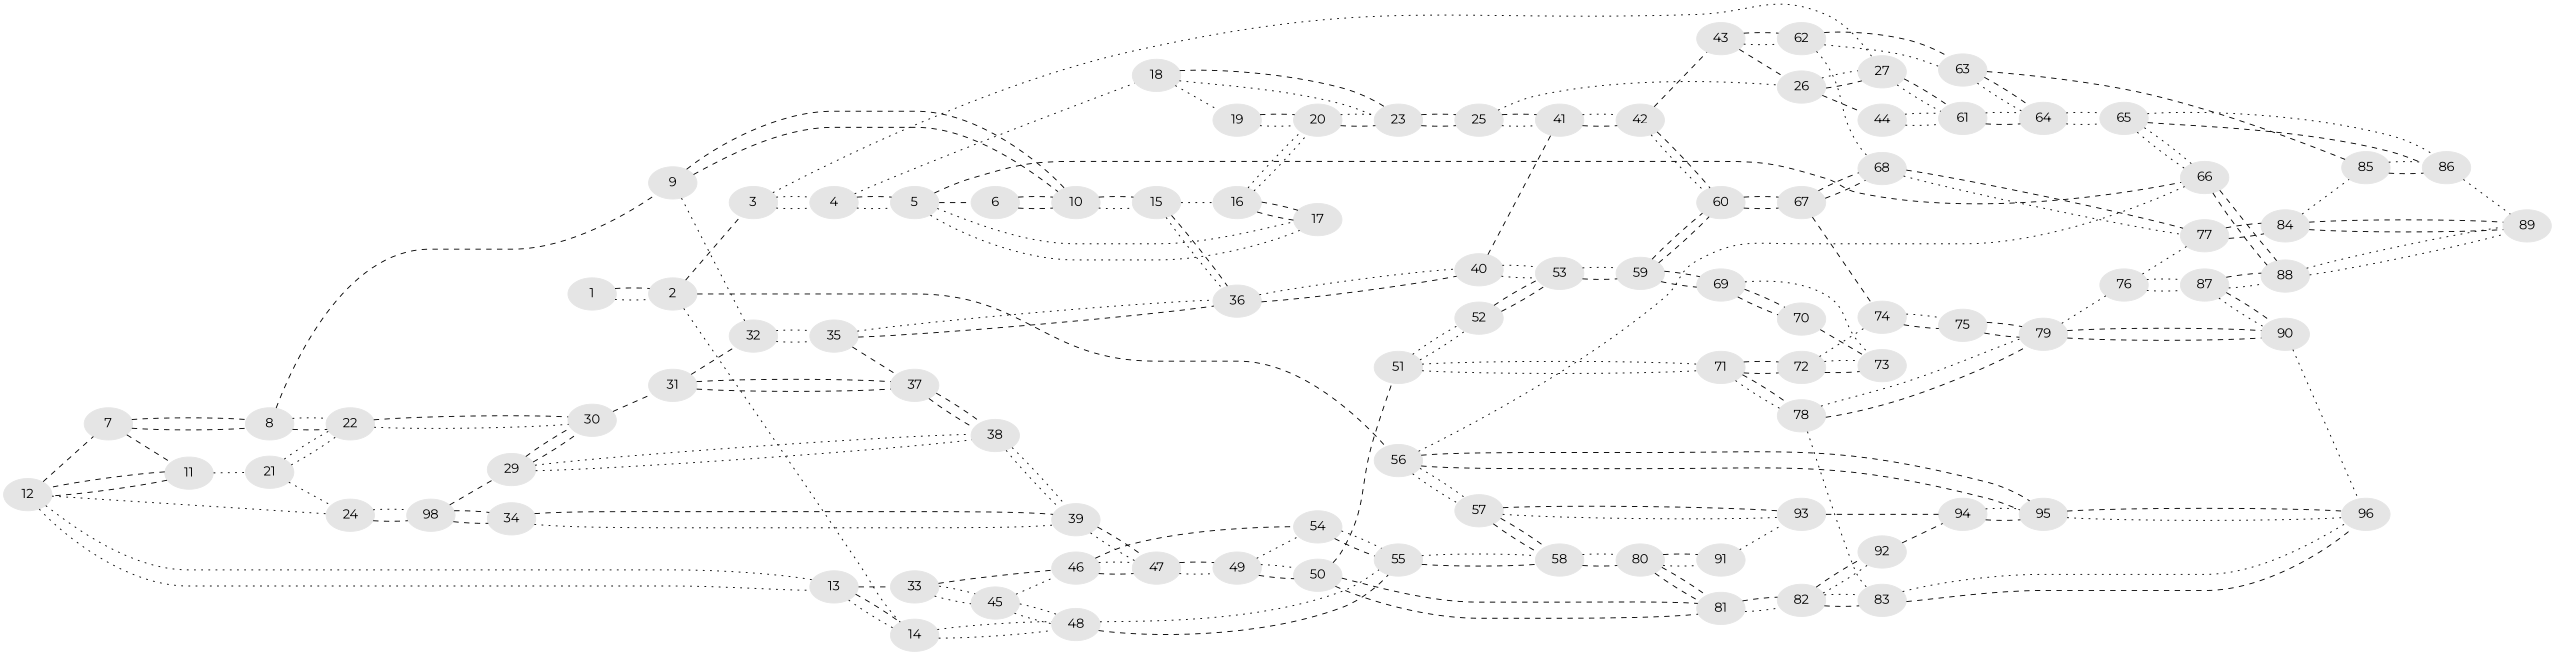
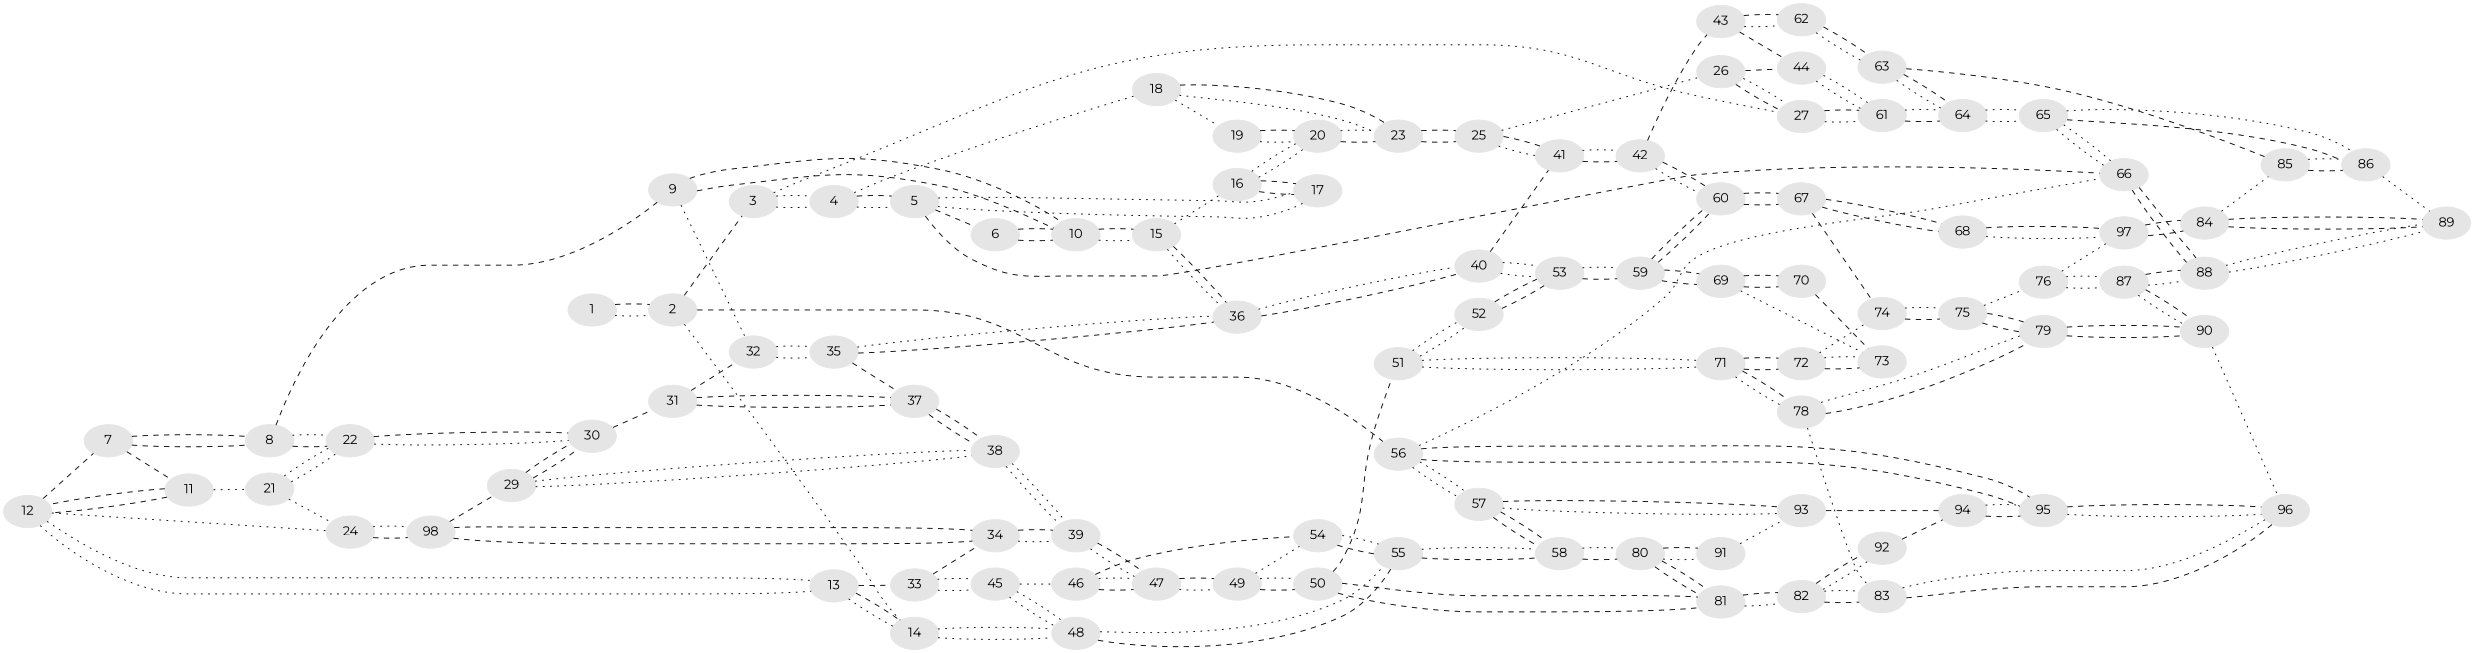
(1761, 63) -> (1761, 45)
(1840, 95) -> none
(2205, 236) -> (2124, 233)
(2084, 310) -> (2003, 298)
(995, 576) -> (955, 560)
